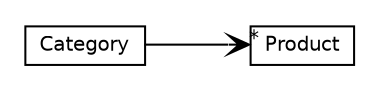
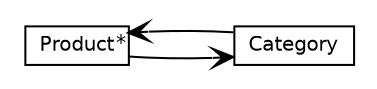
none -> (170, 58)
